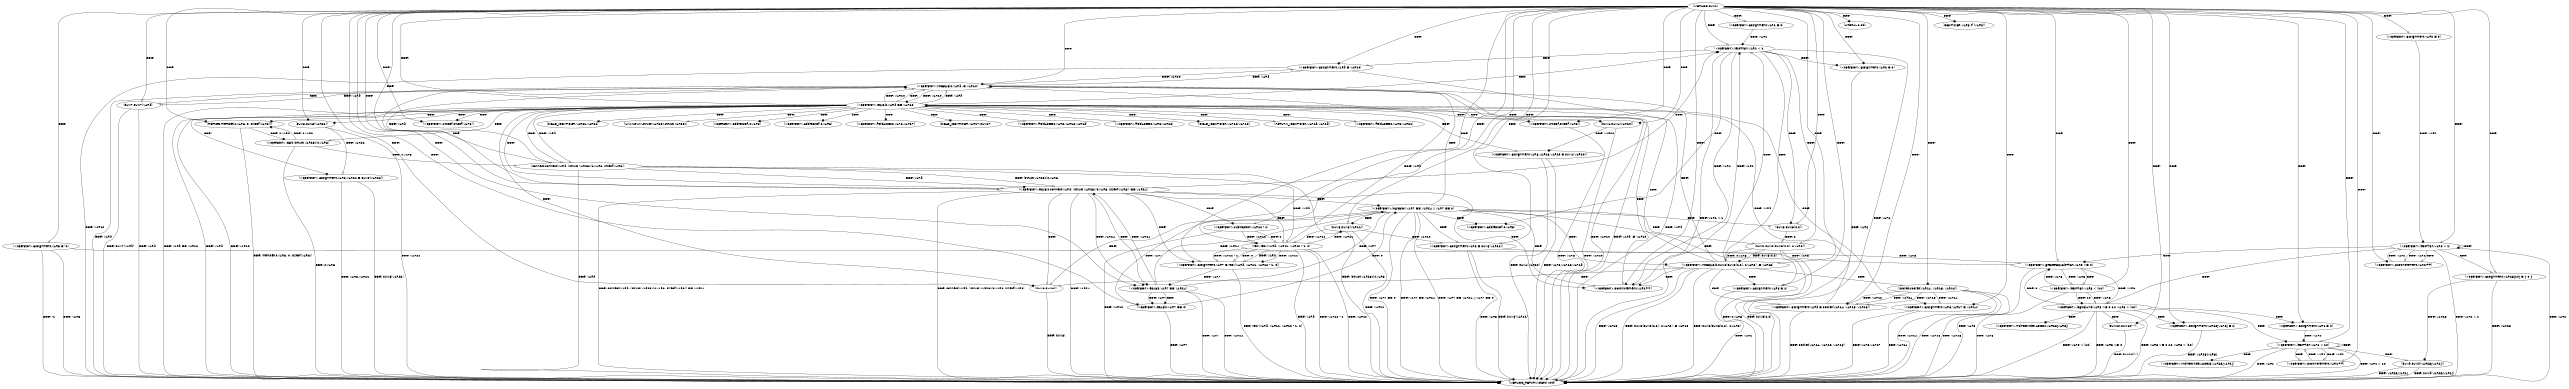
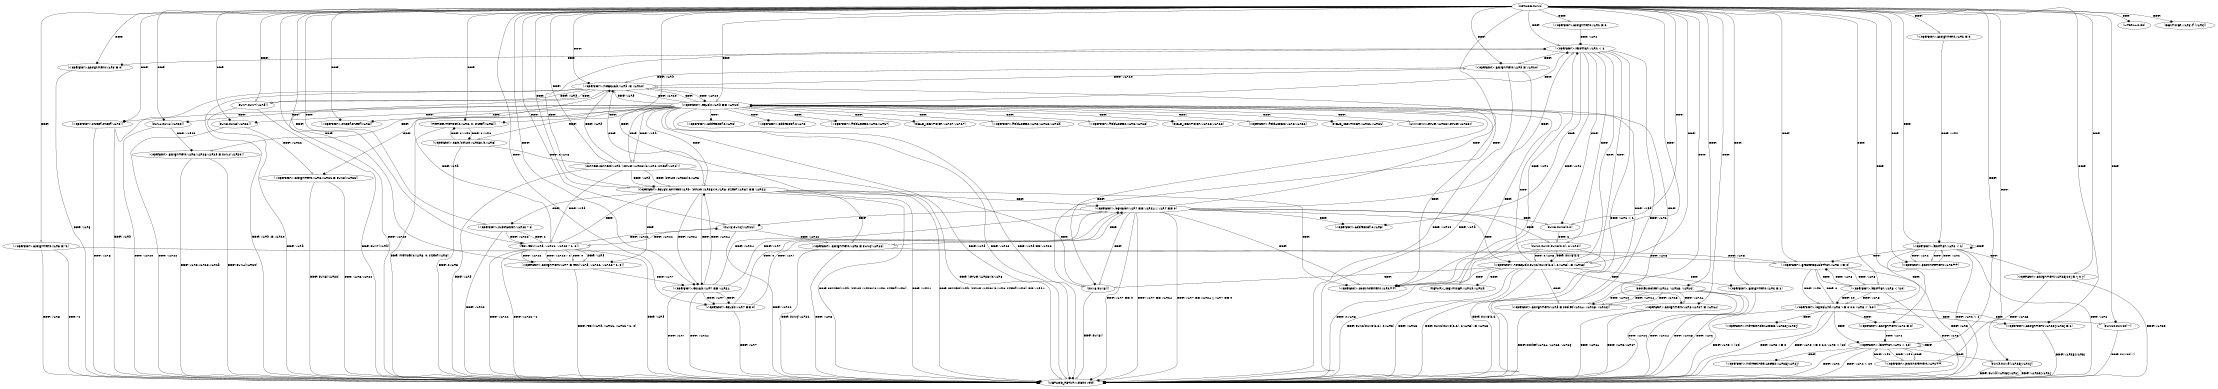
(1440, 92) -> (1490, 273)
(966, 124) -> (940, 124)
(1636, 230) -> (1418, 196)
